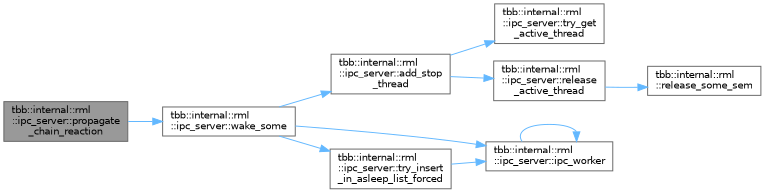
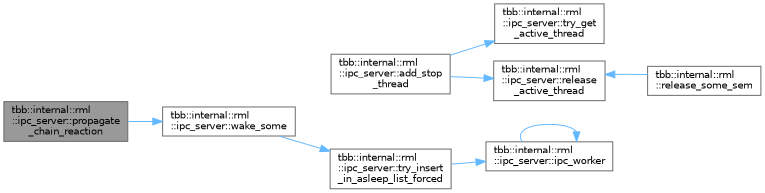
(621, 87) -> (631, 74)
(300, 101) -> none
(386, 134) -> none
